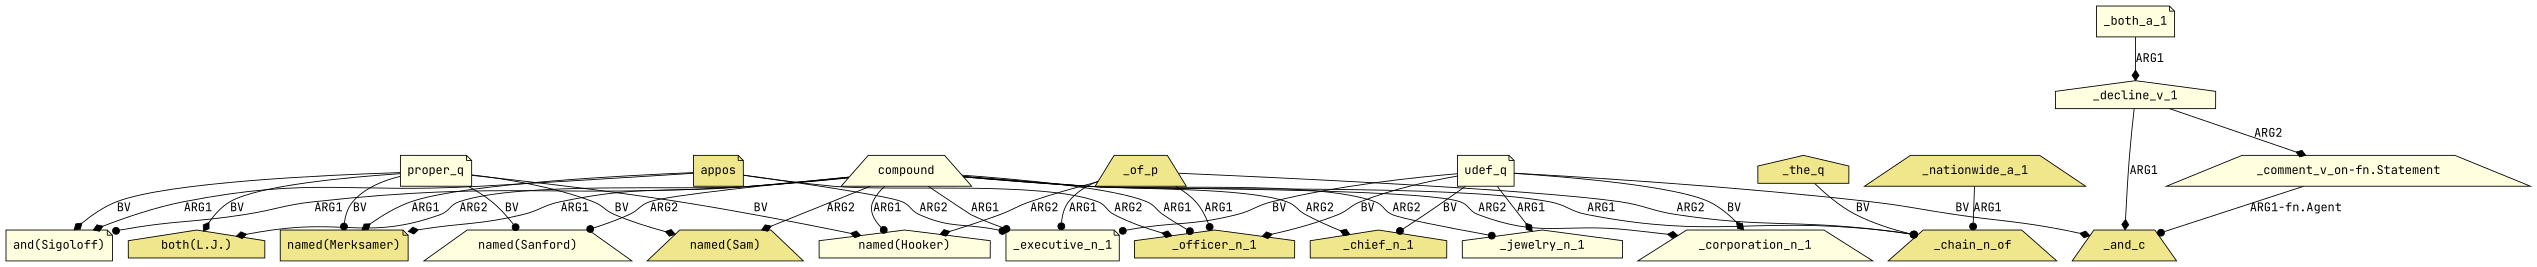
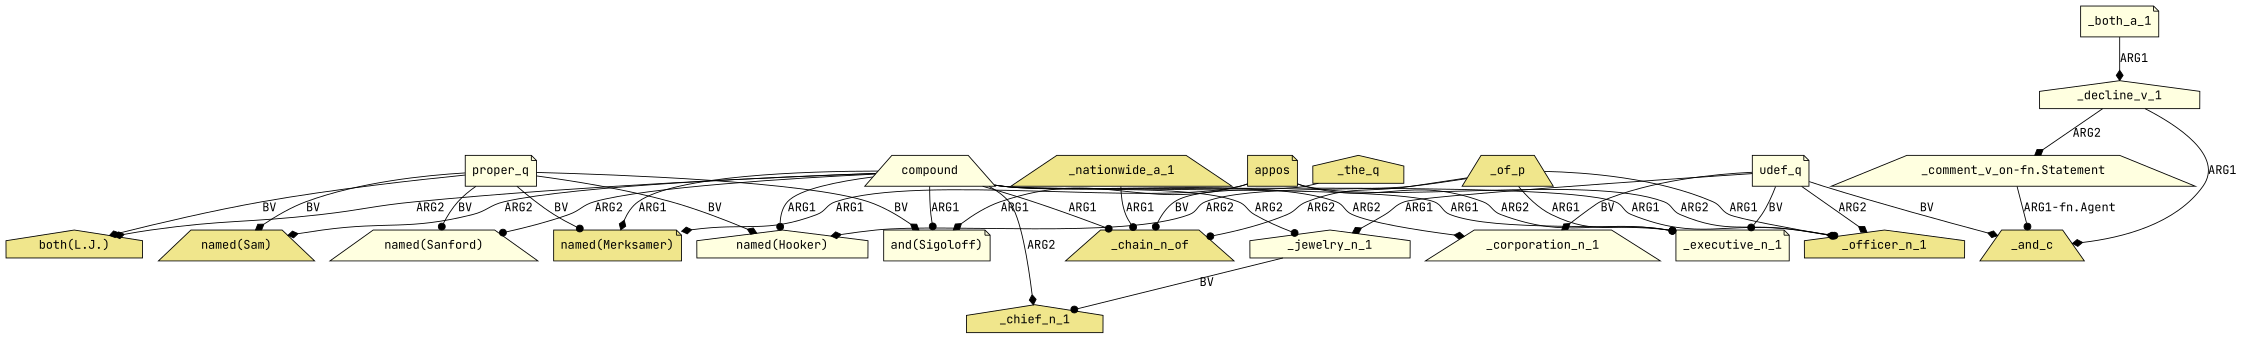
(1368, 208) -> (1853, 208)
(1434, 208) -> (1180, 283)
